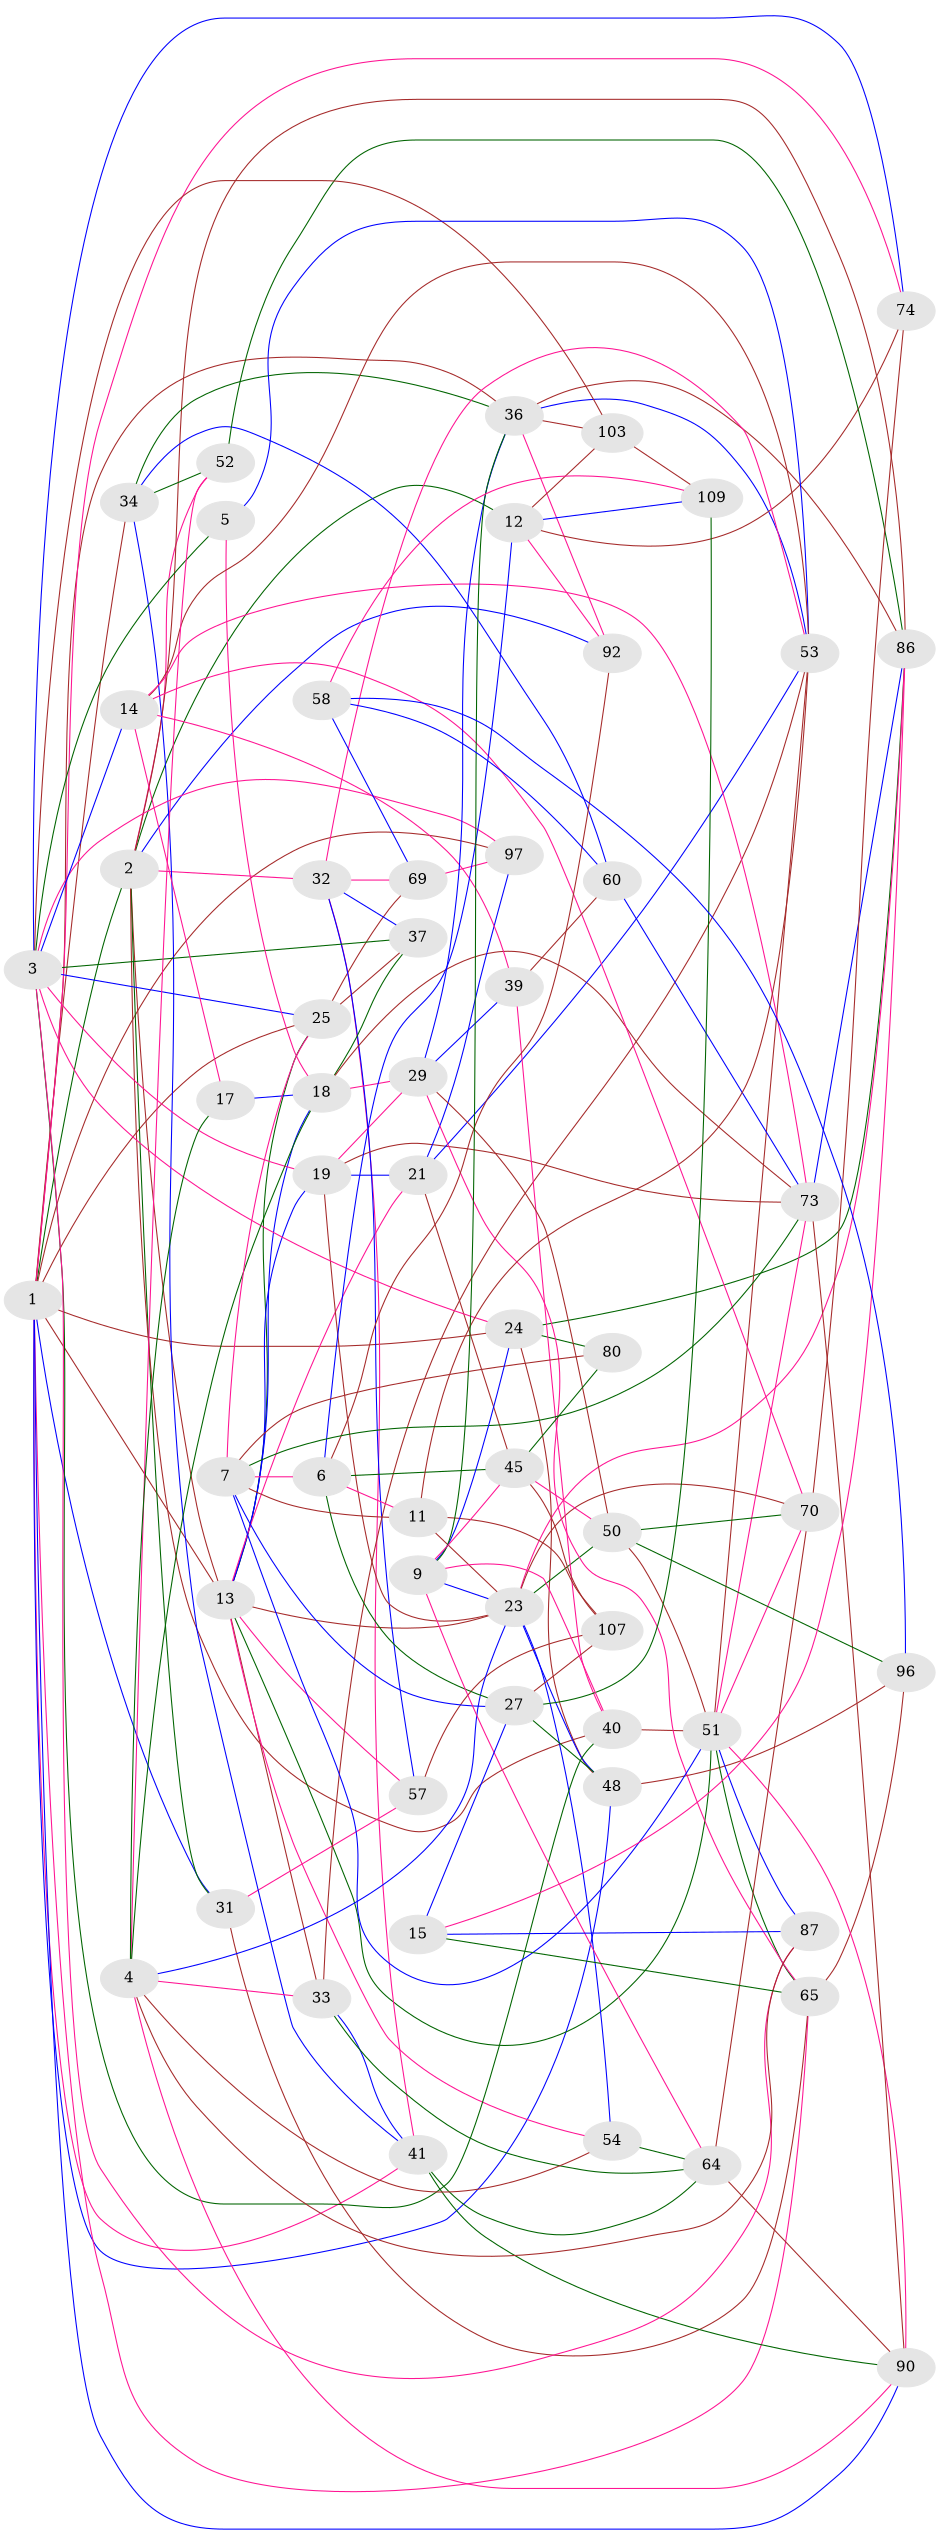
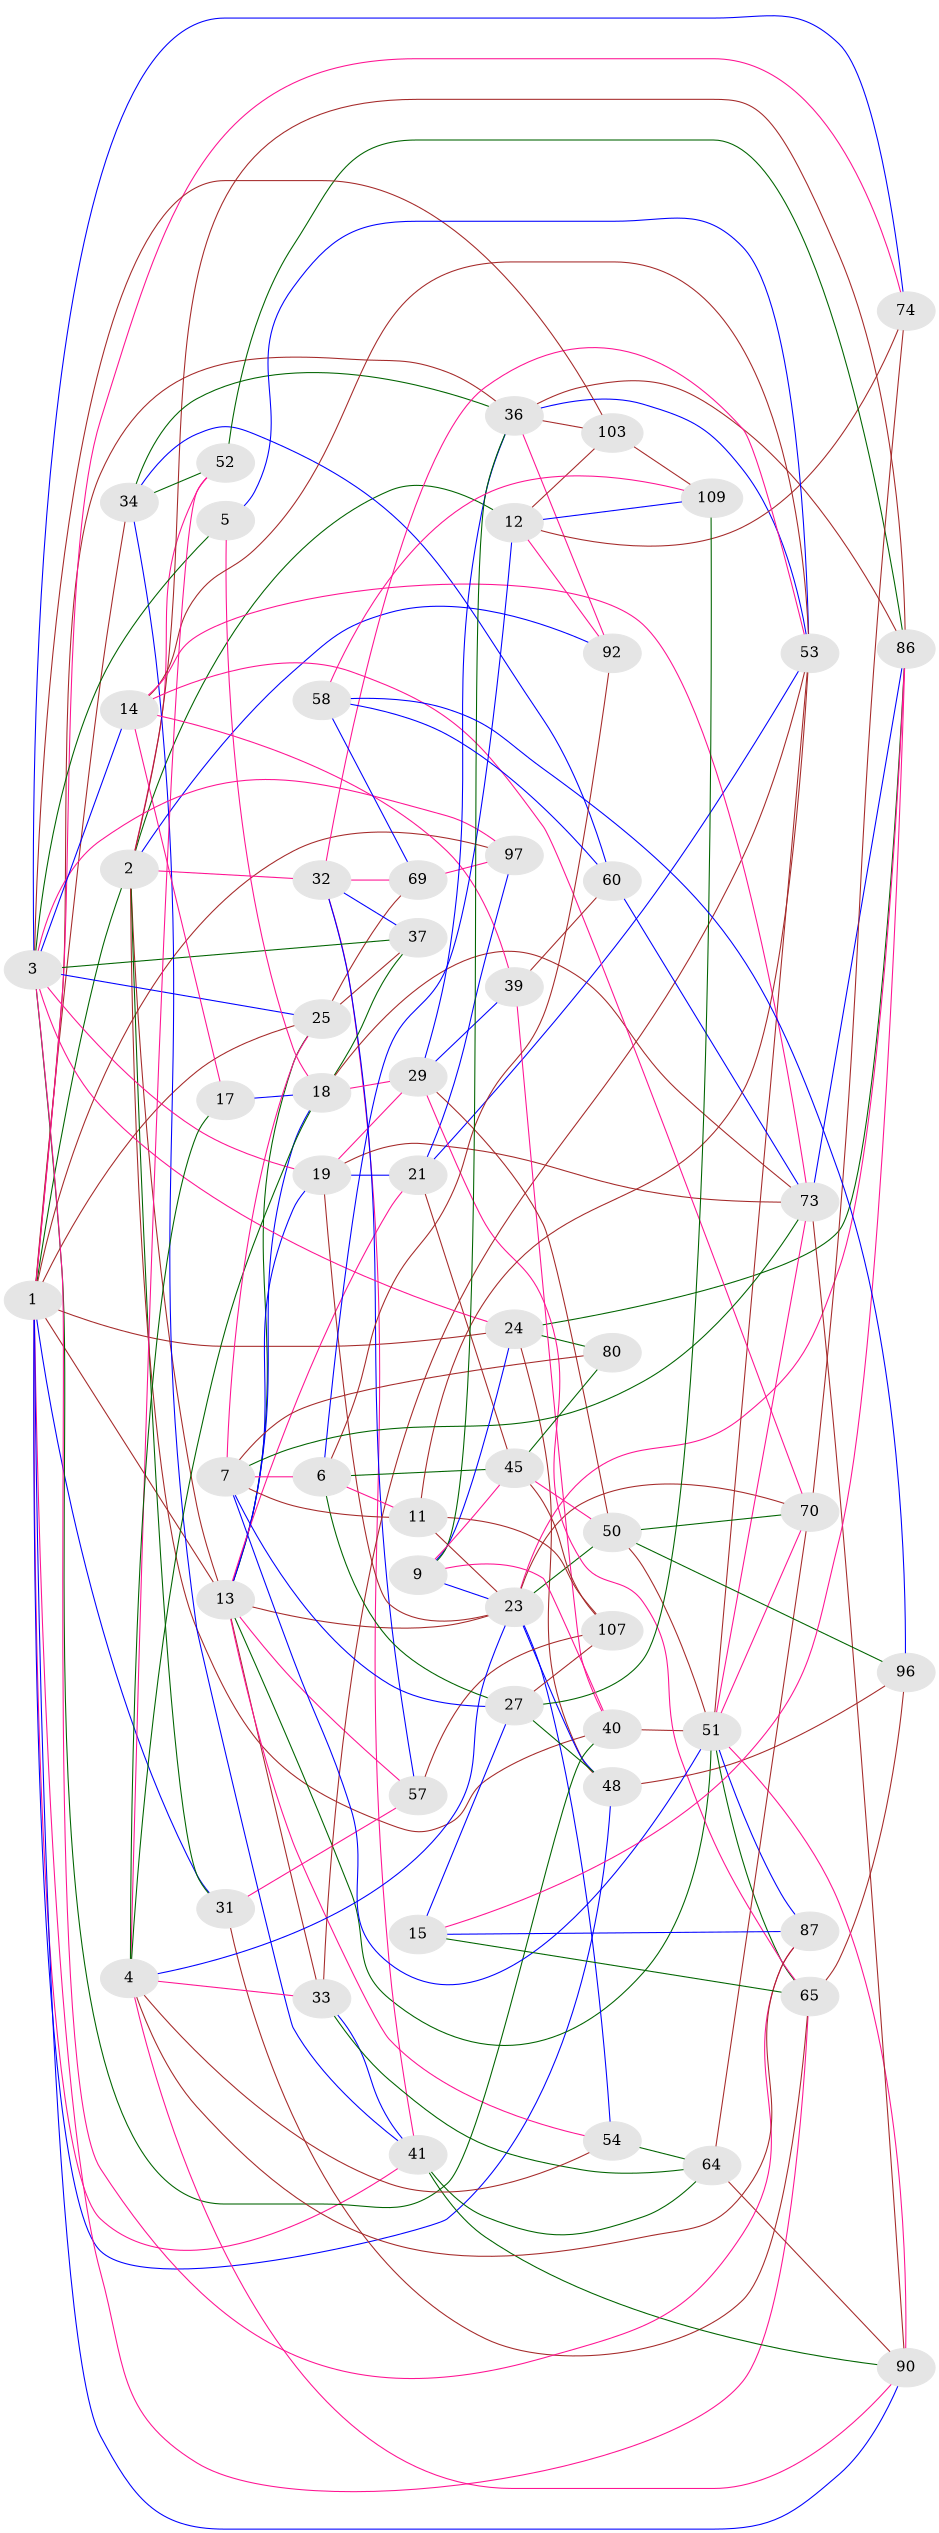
(555, 1875) -> none
